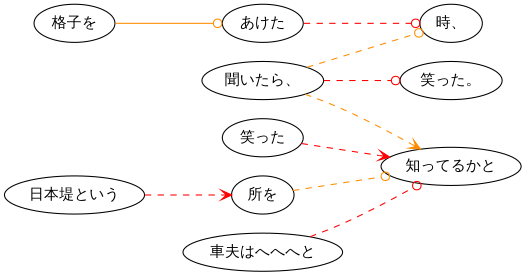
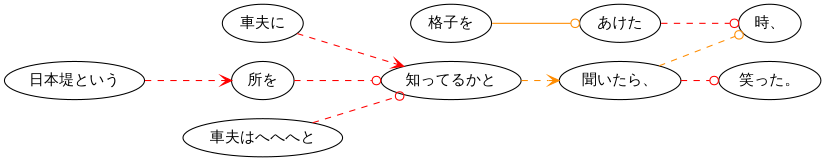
(359, 117) -> (535, 81)
(263, 138) -> (263, 23)
(337, 184) -> (333, 81)
